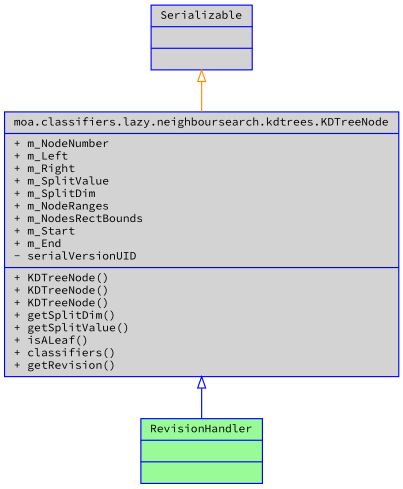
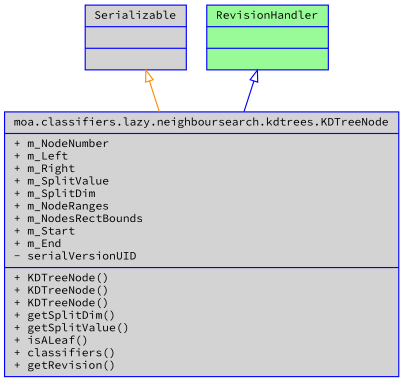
(202, 403) -> (249, 96)
